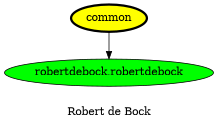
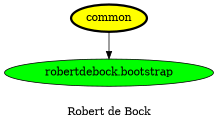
(109, 73) -> (109, 73)
